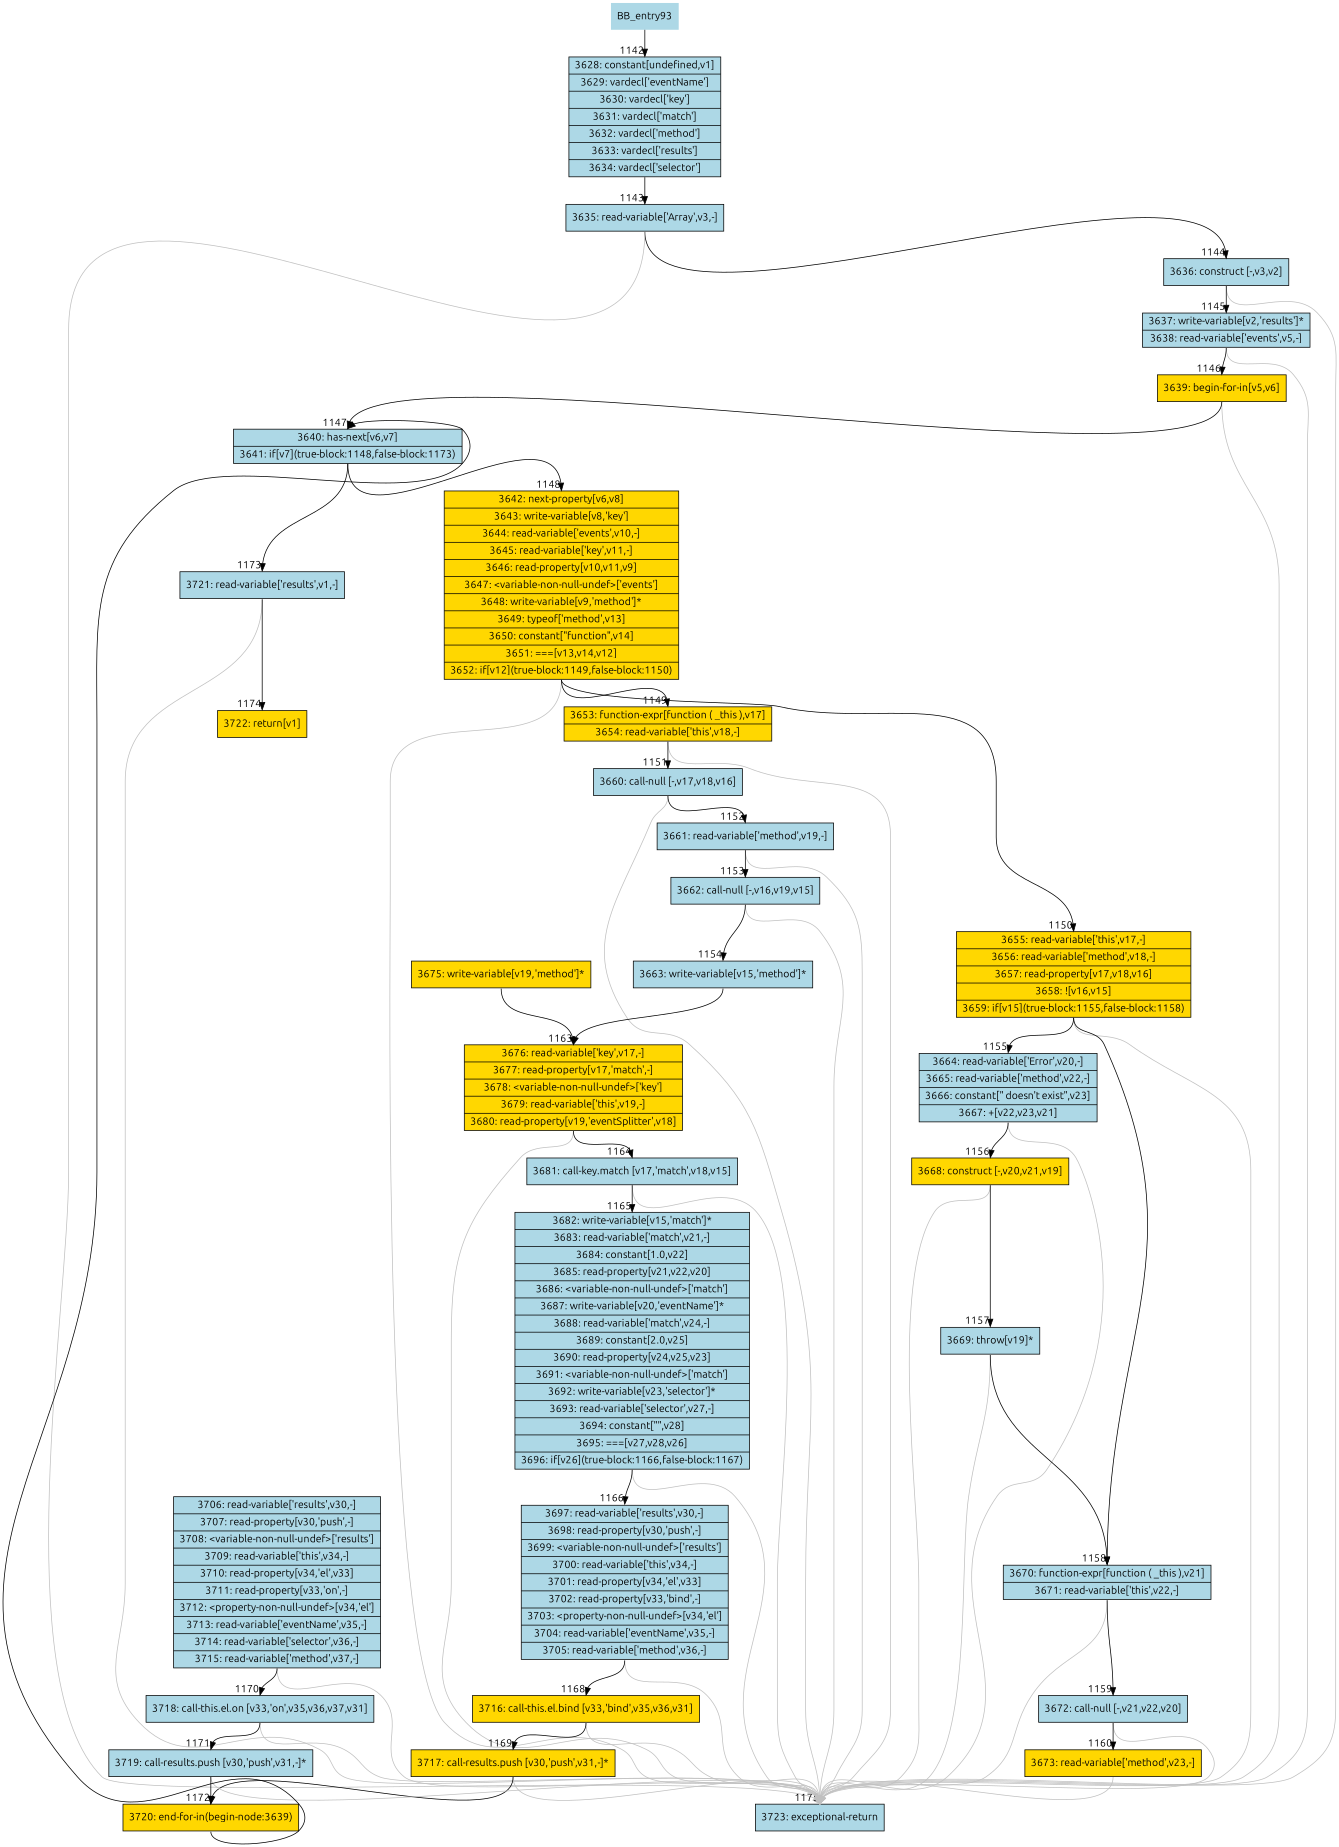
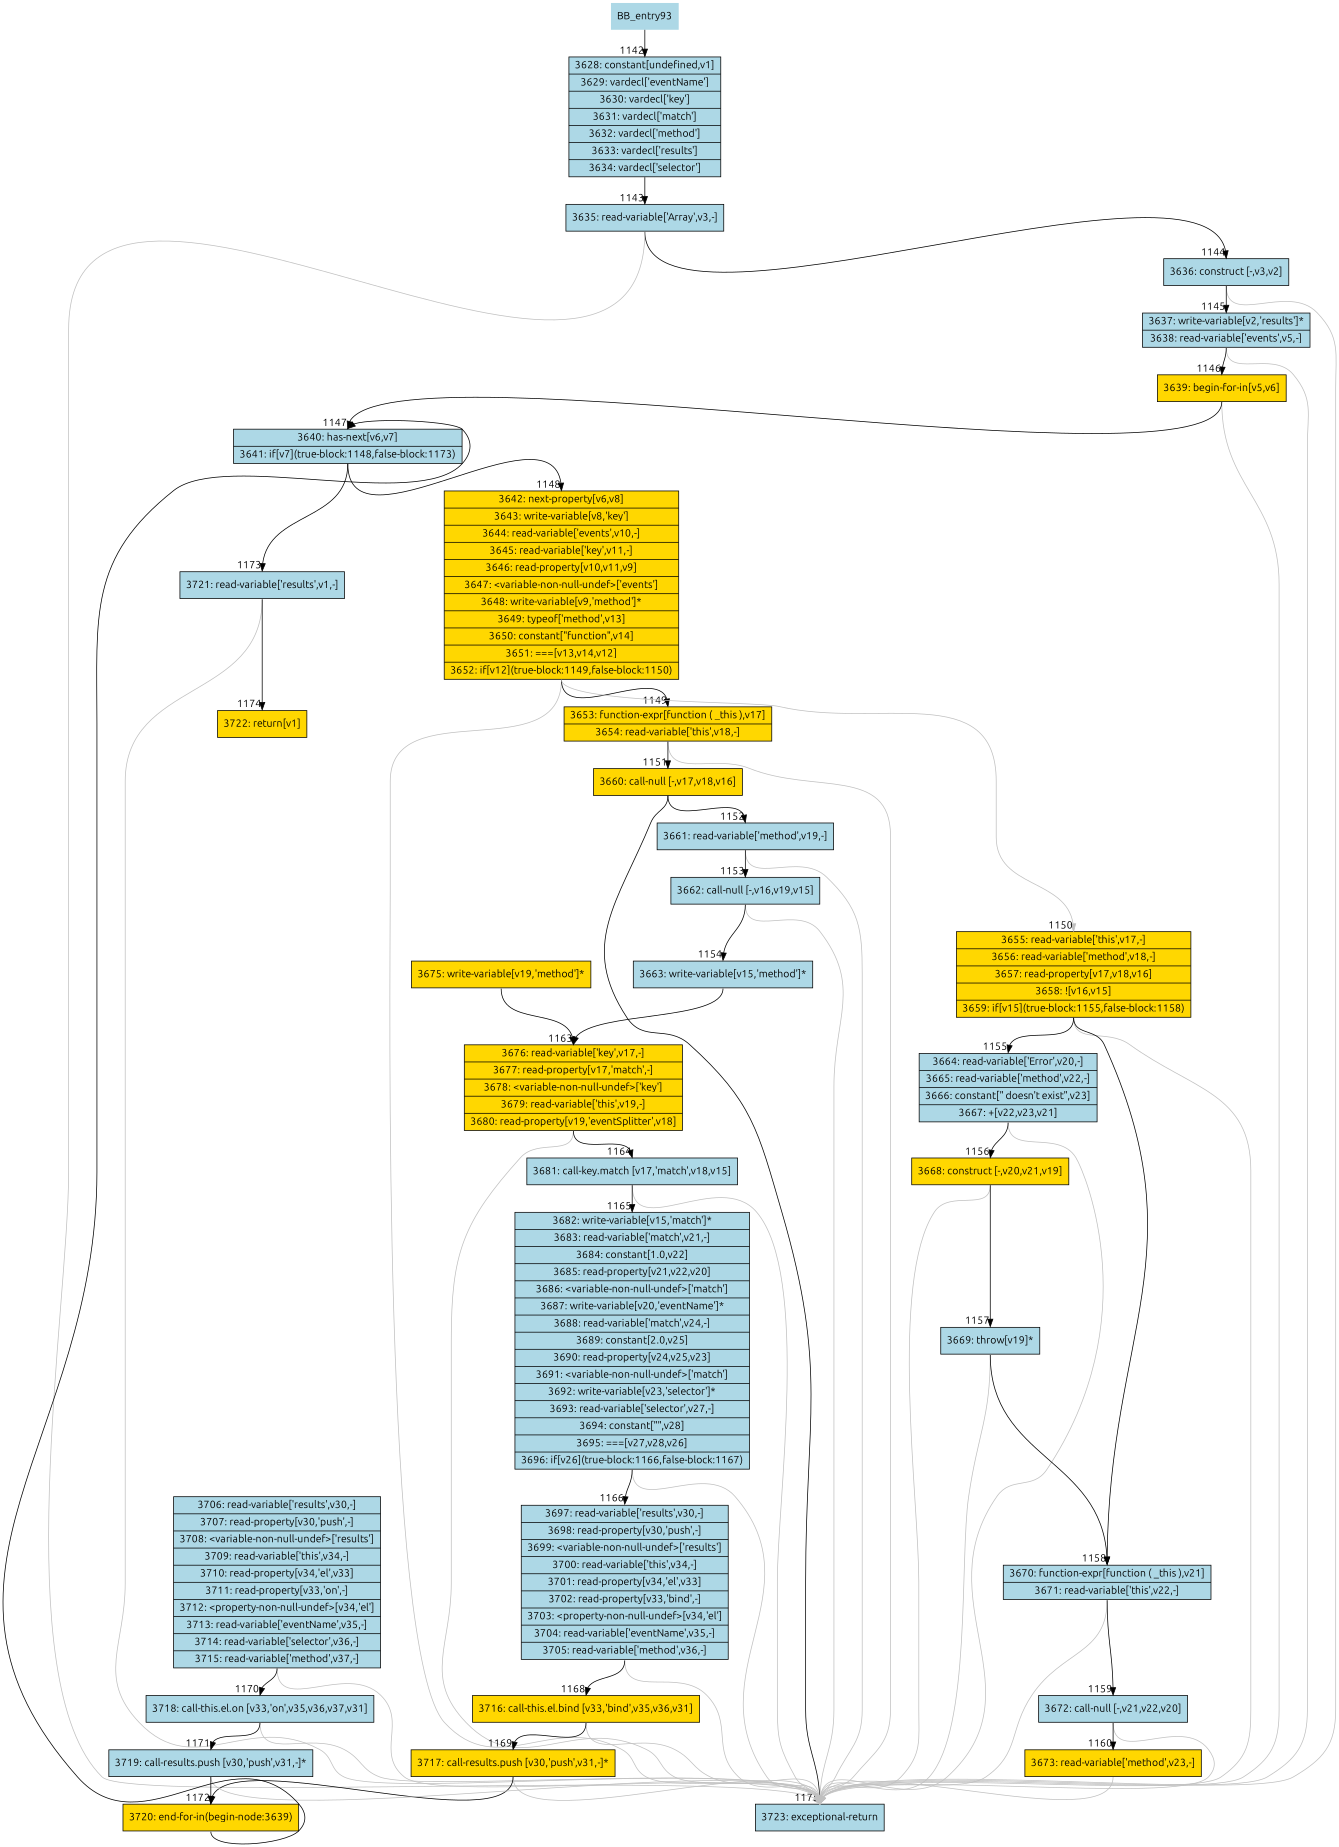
(885, 713) -> (885, 713)
(668, 782) -> (668, 782)
(792, 1252) -> (792, 1252)
